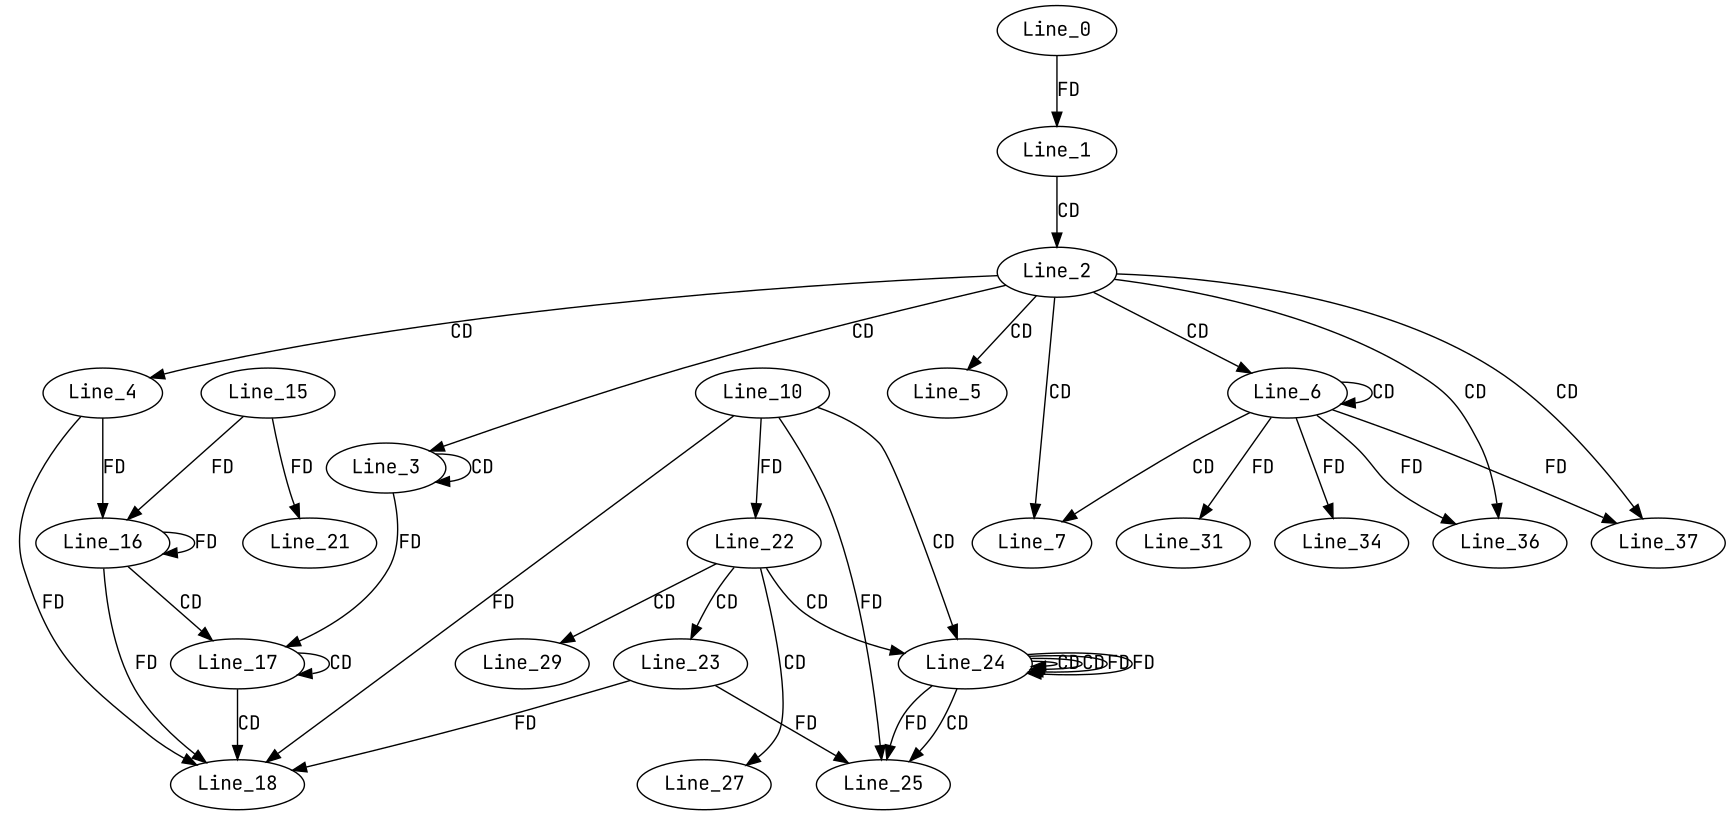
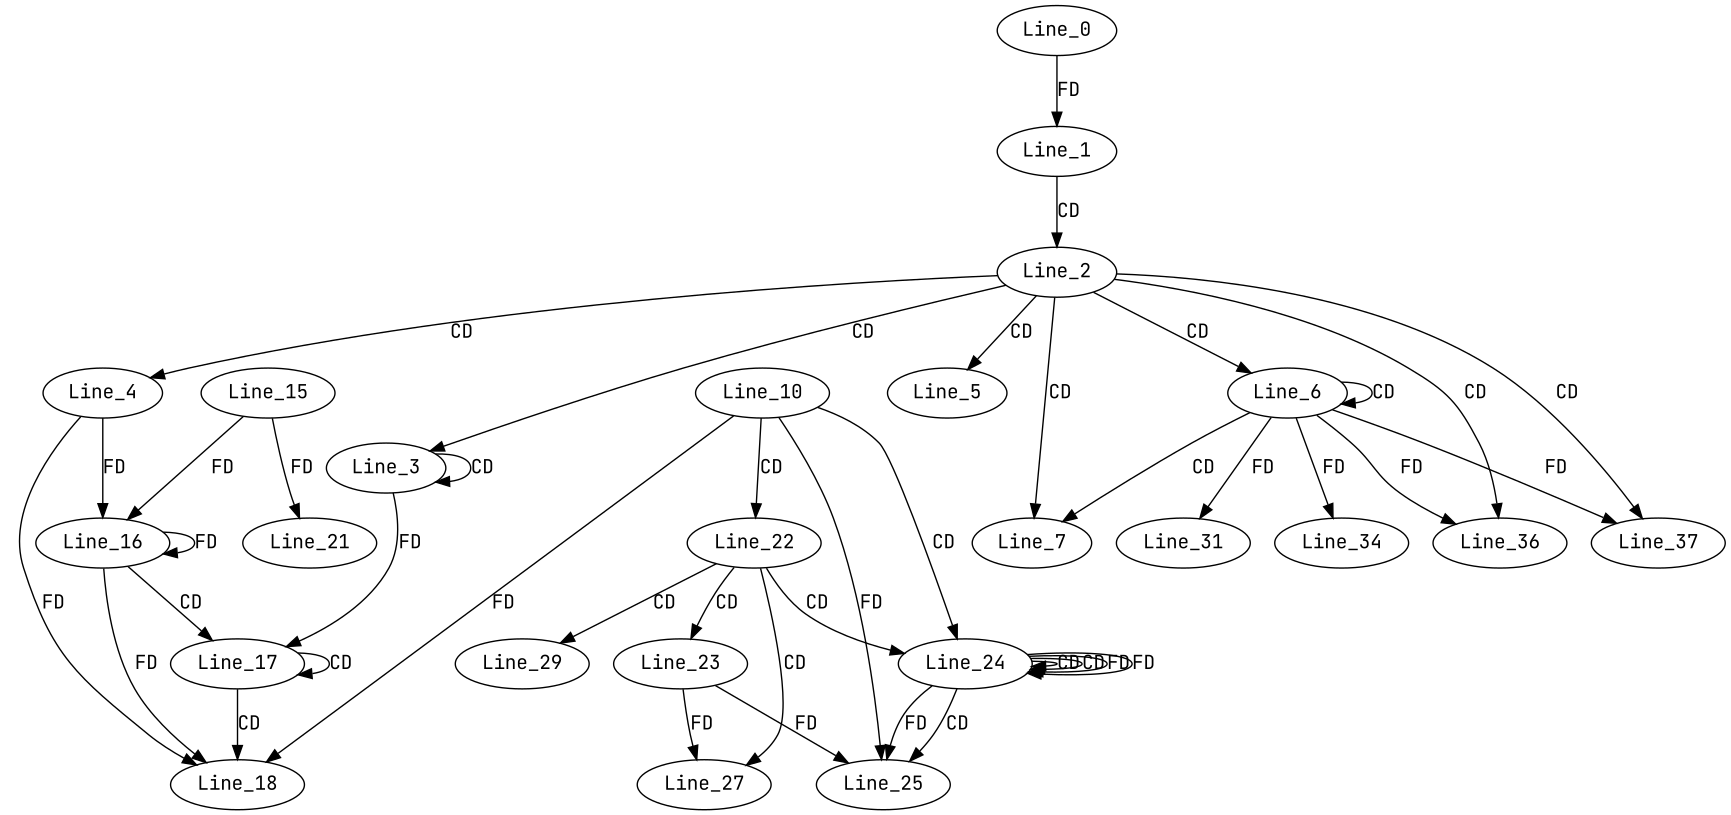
(772, 468) -> (772, 468)
(469, 726) -> (687, 718)
